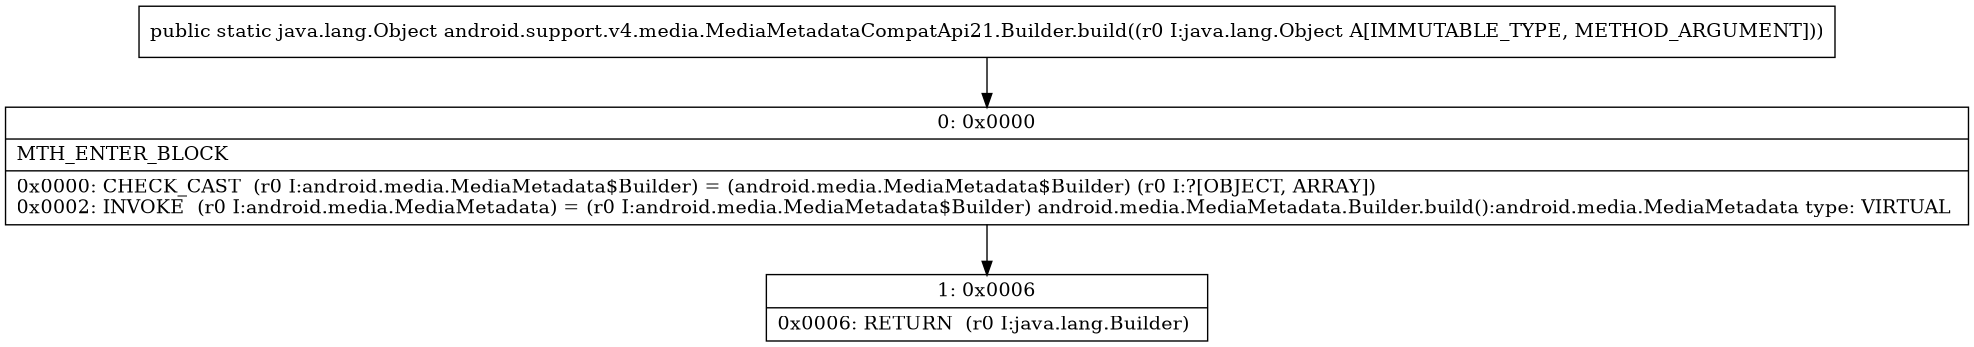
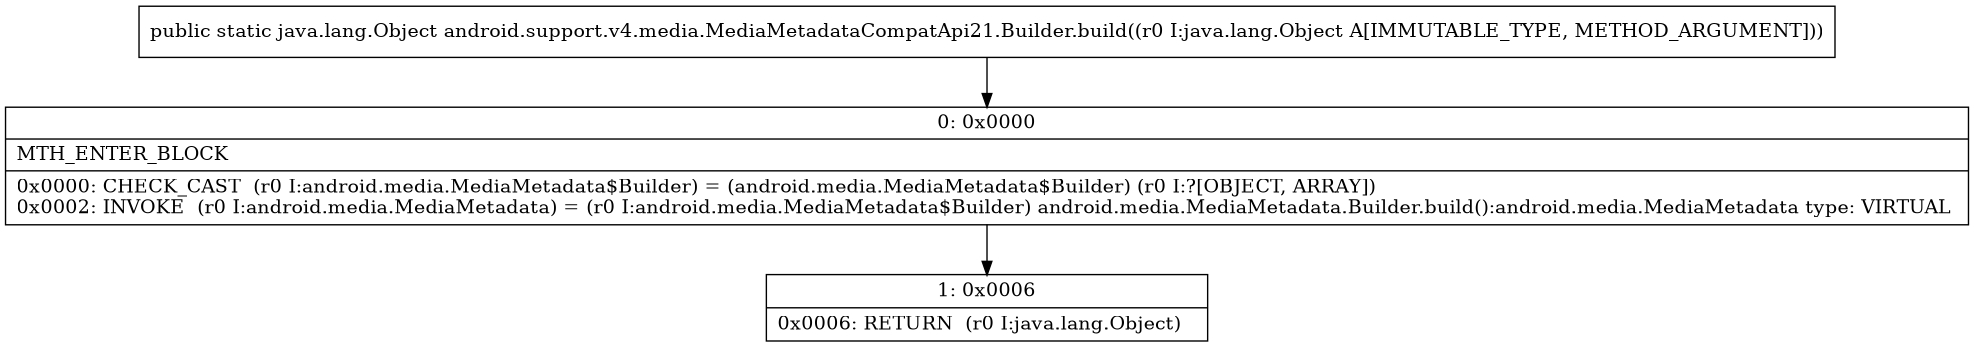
(987, 324) -> (983, 324)
